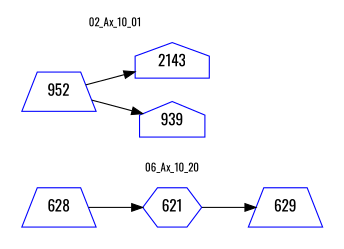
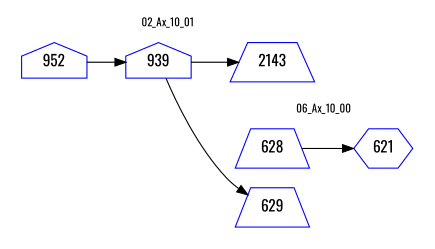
(172, 62) -> (272, 62)
(105, 80) -> (209, 62)
(59, 92) -> (54, 62)
(172, 169) -> (324, 110)
(223, 207) -> (196, 138)
